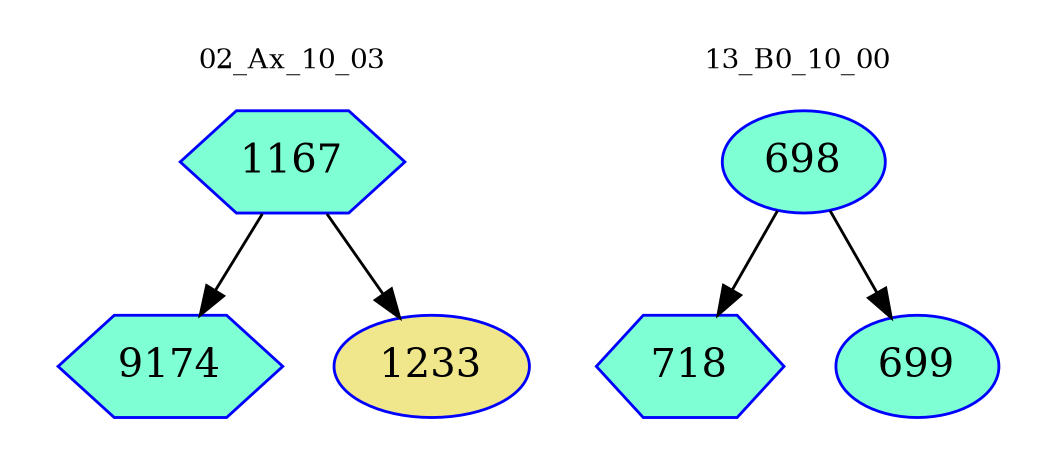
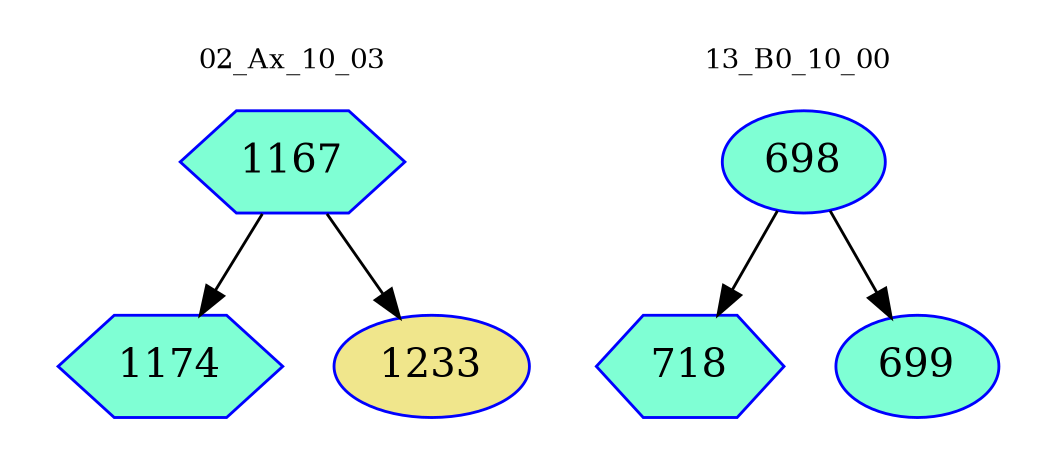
(170, 366) -> (170, 366)
